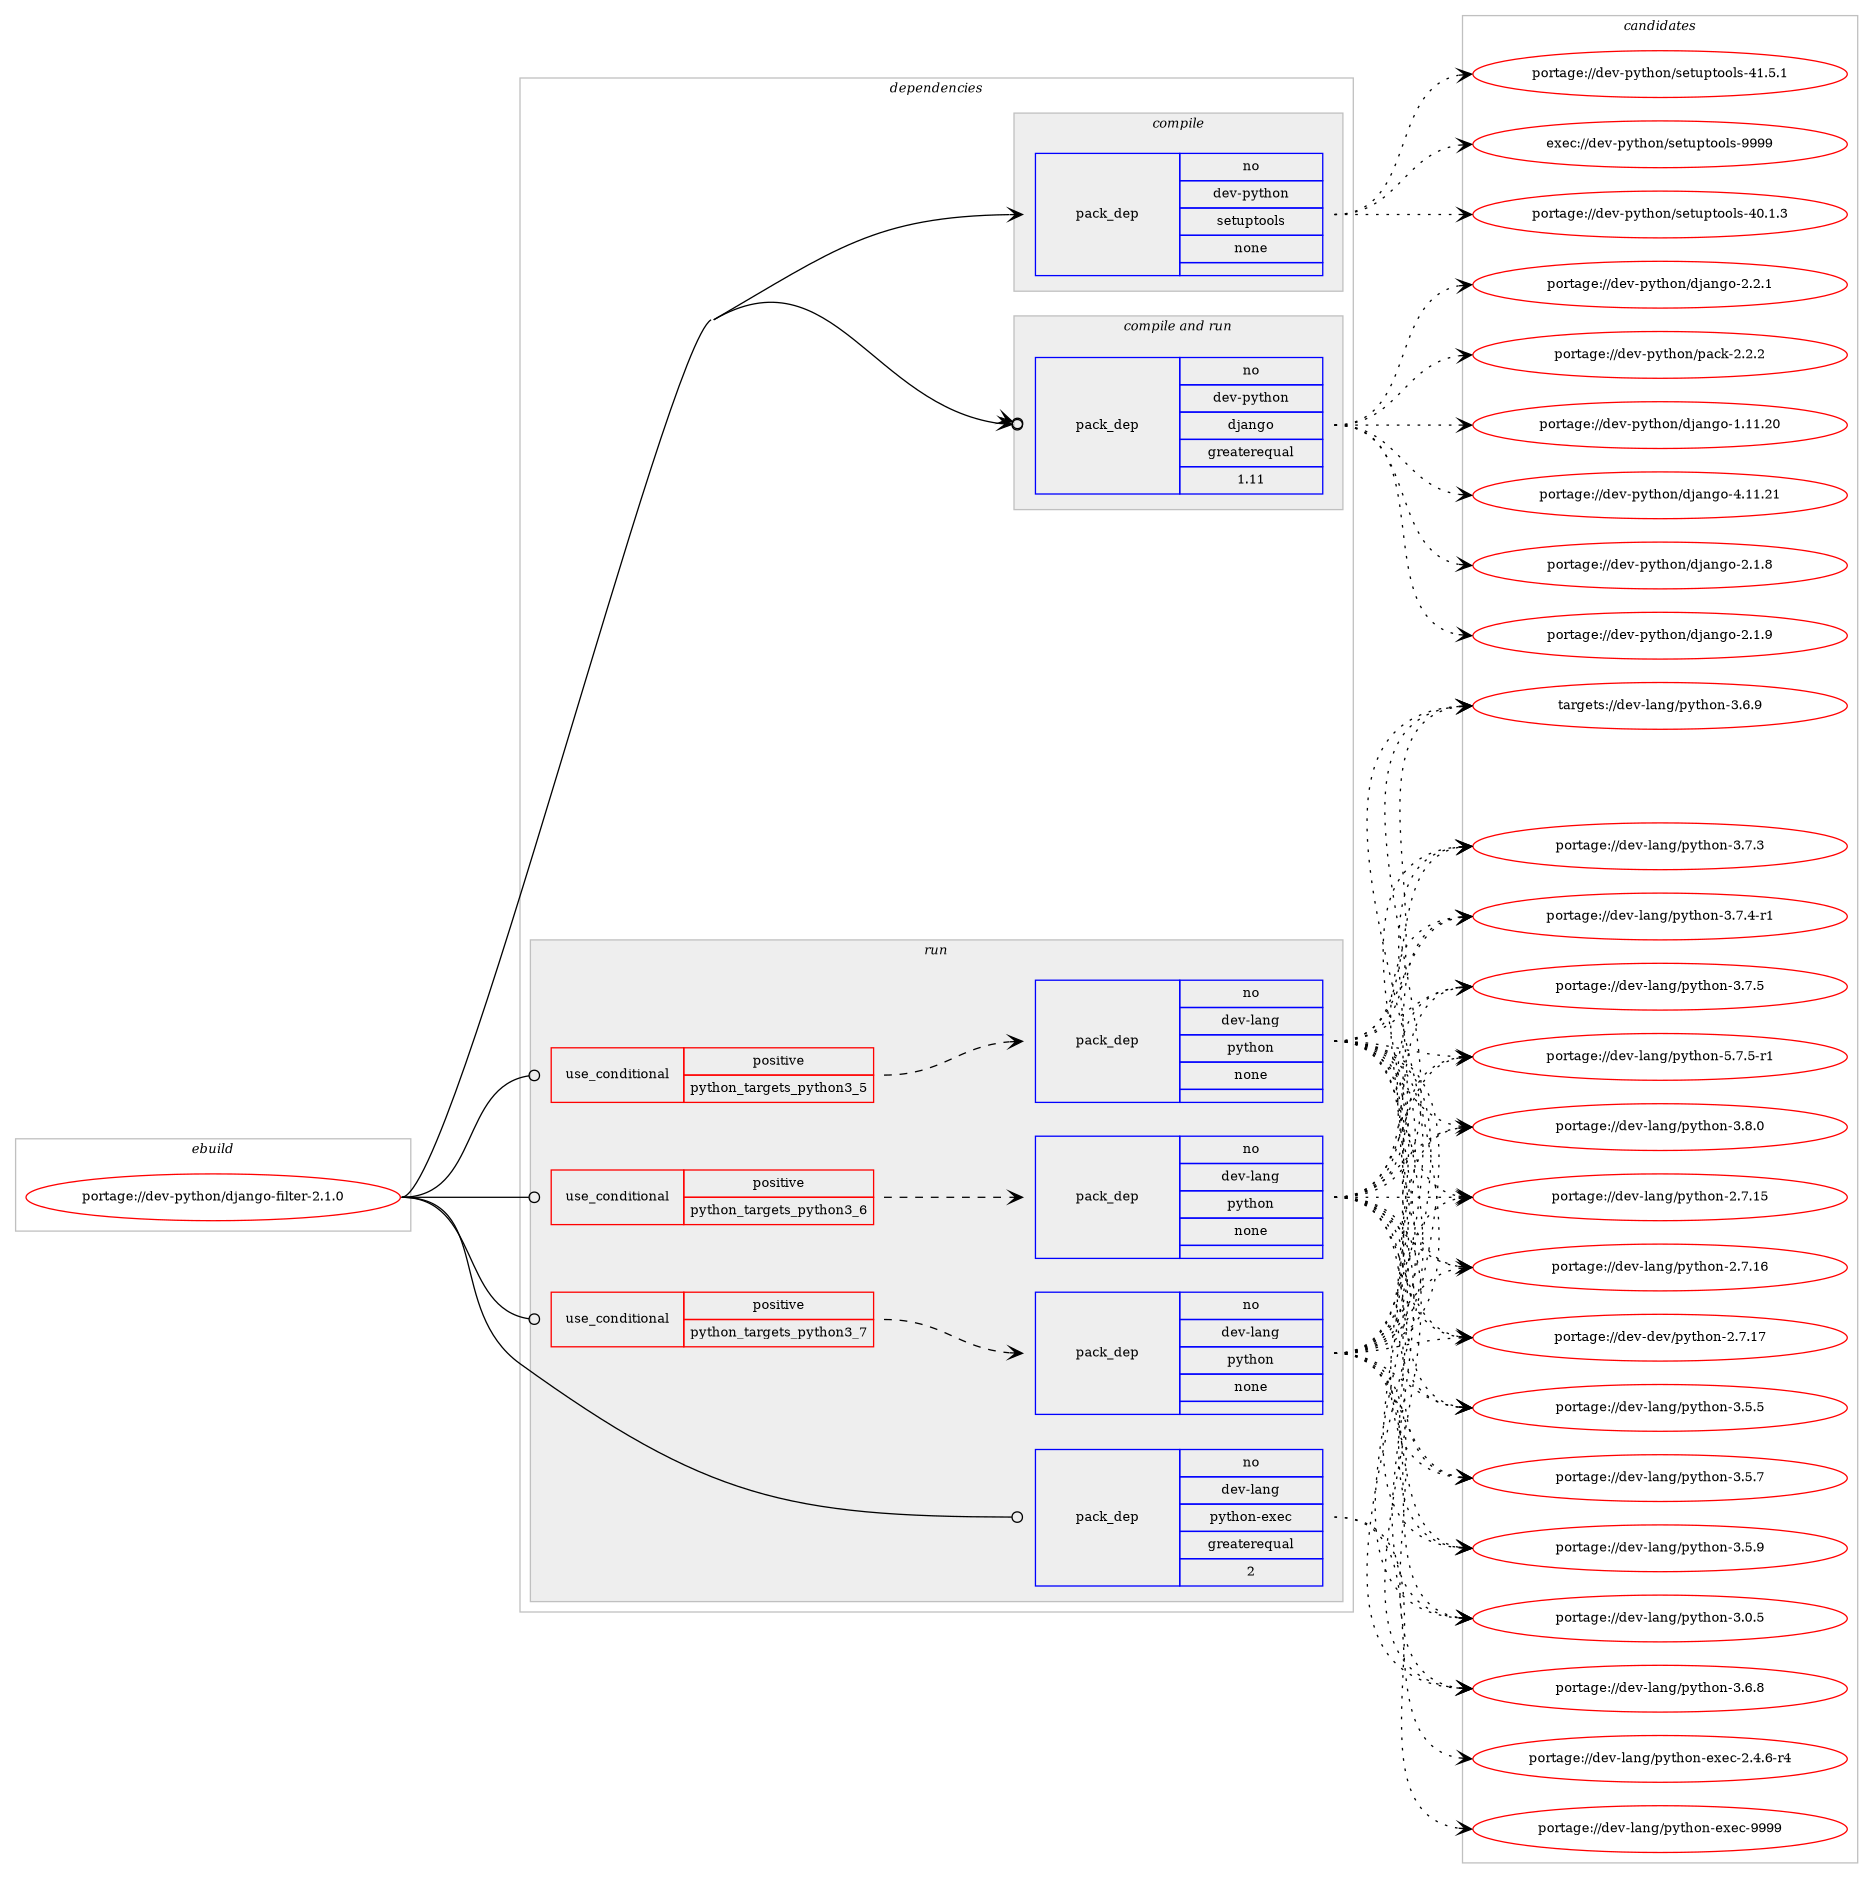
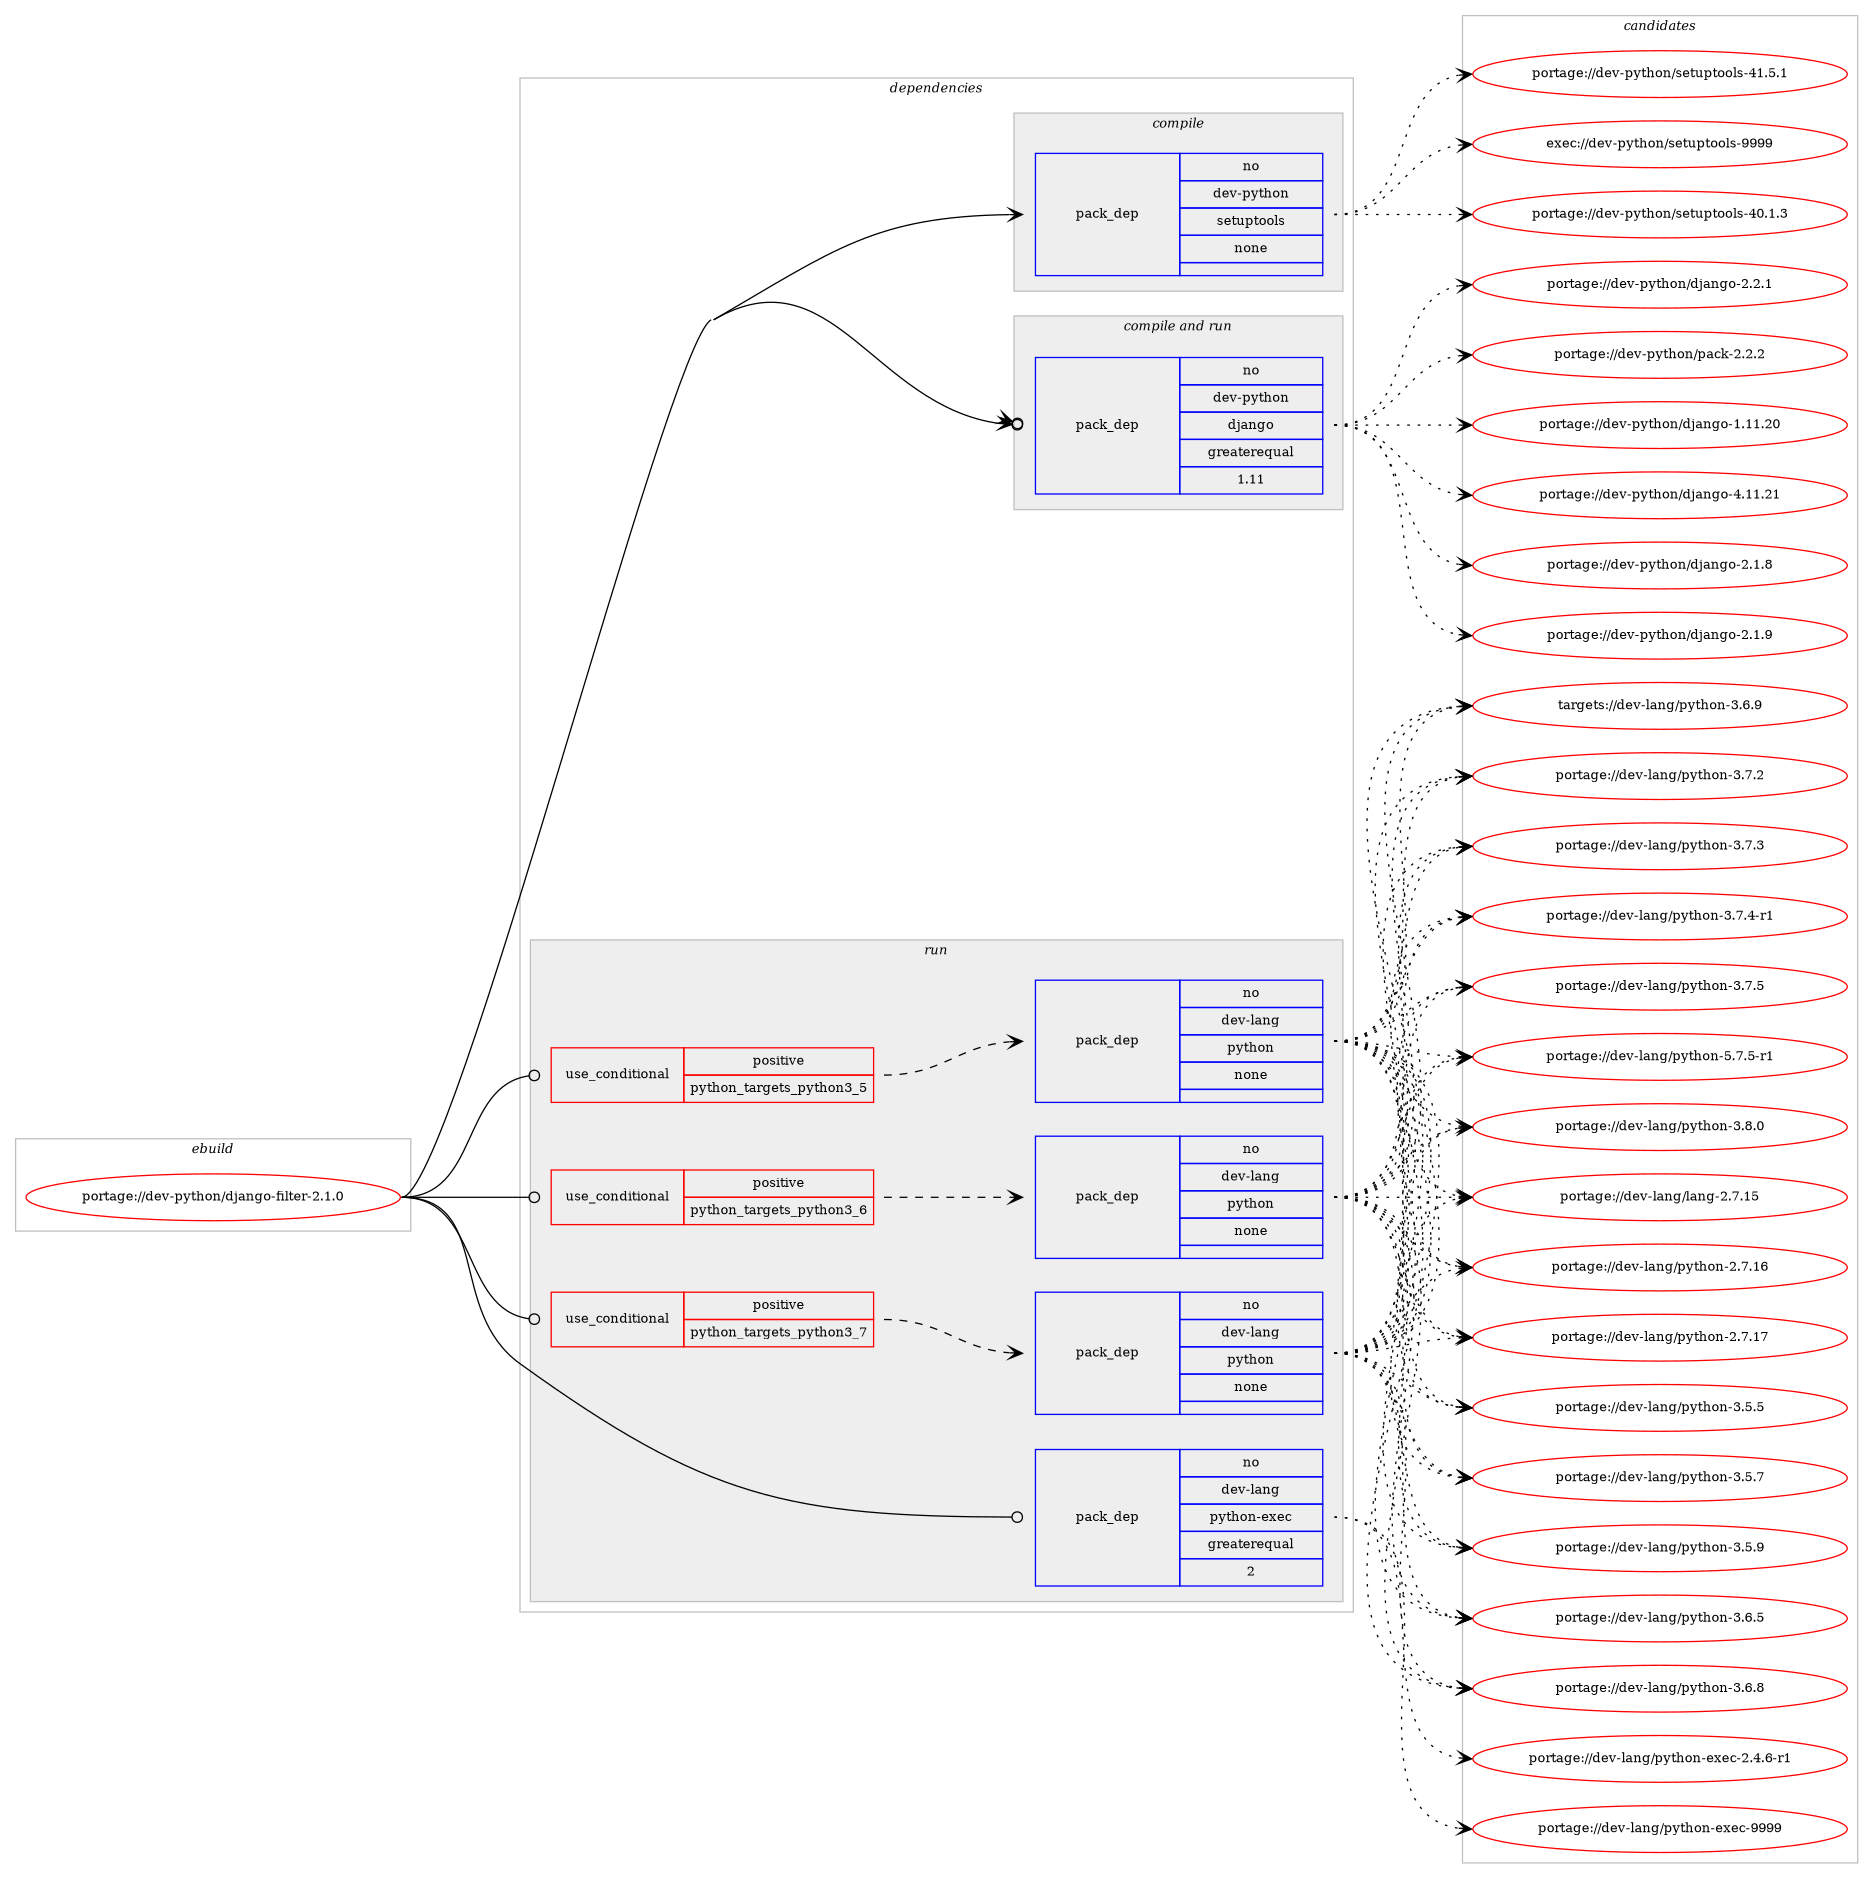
none -> (1660, 776)
(1660, 1197) -> (1660, 1197)
(1660, 1338) -> (1660, 1338)
(1660, 1618) -> (1660, 1618)
(1660, 1759) -> (1660, 1759)
